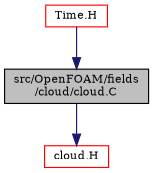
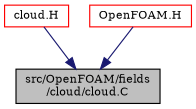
(77, 16) -> (141, 16)
(77, 119) -> (56, 43)
